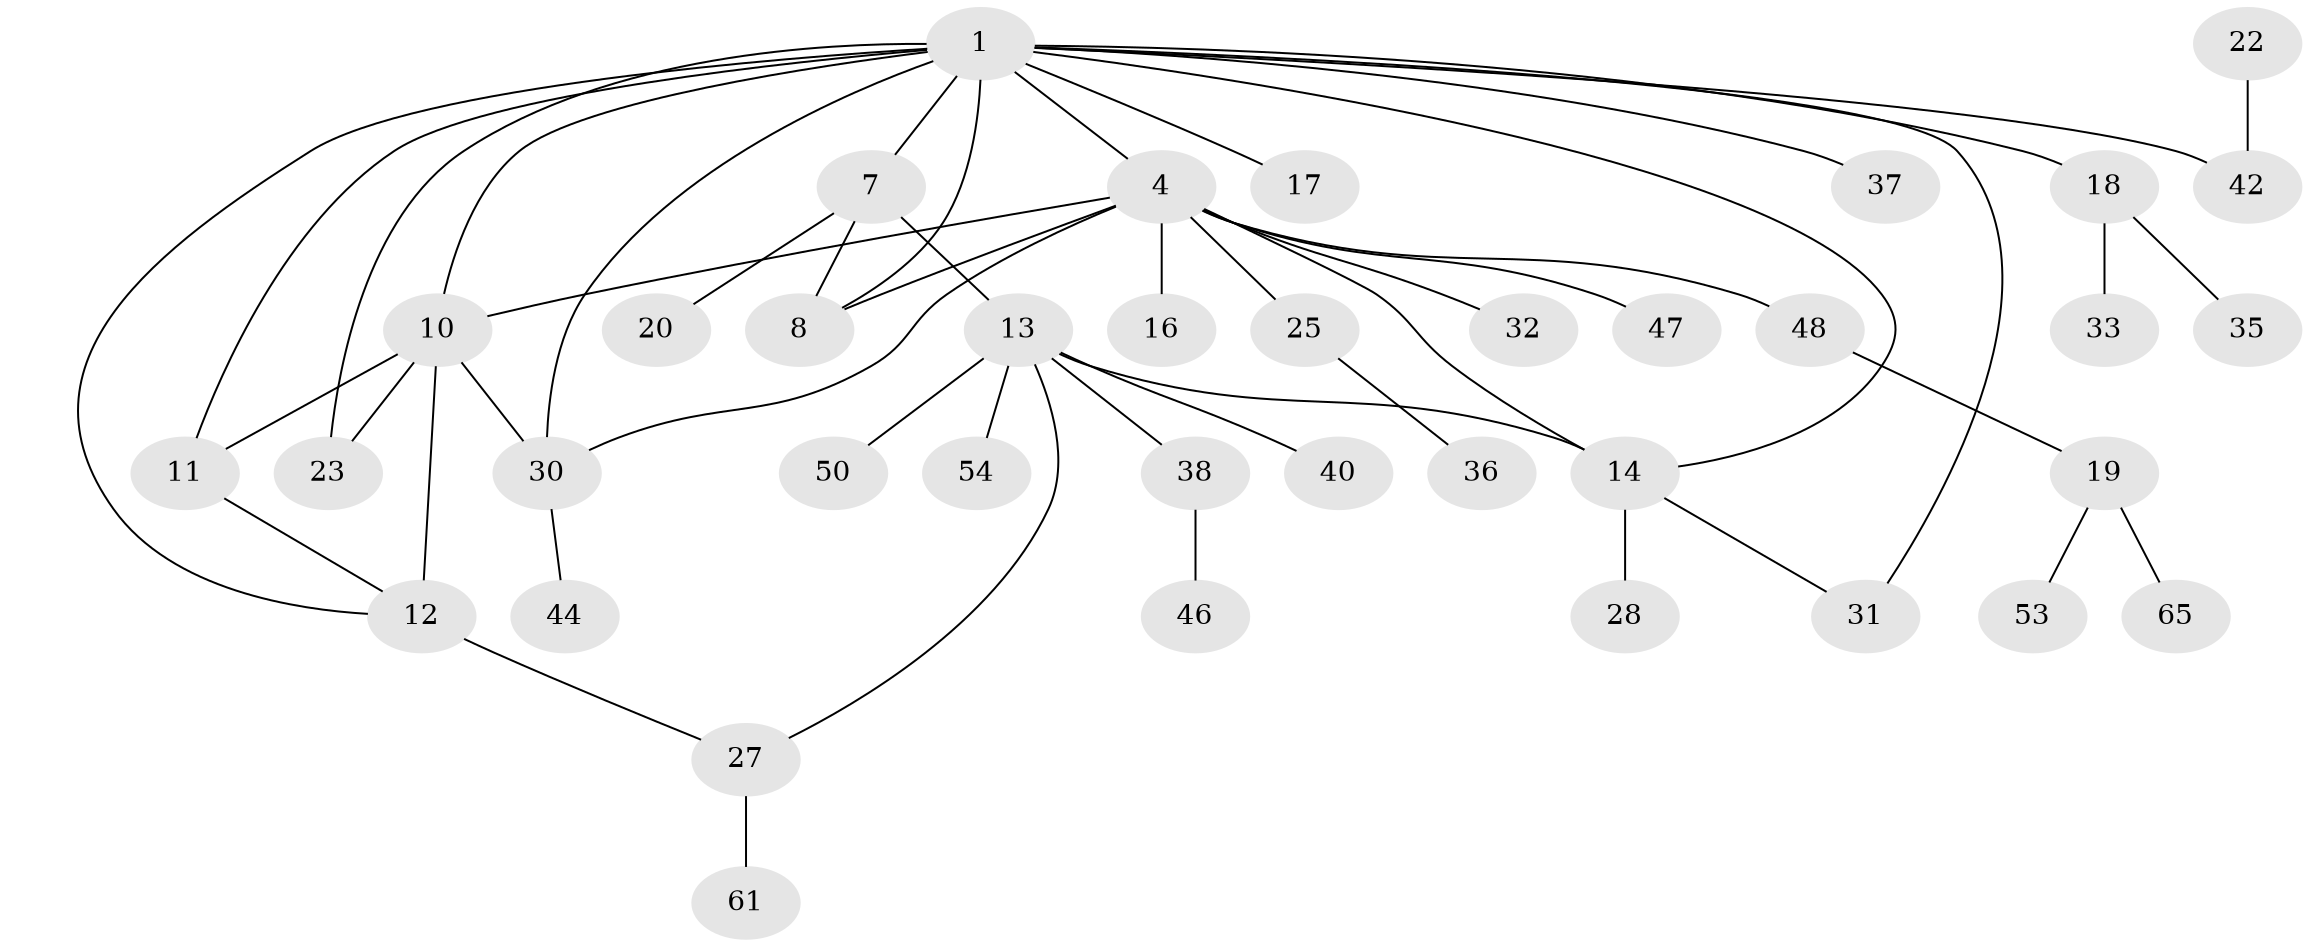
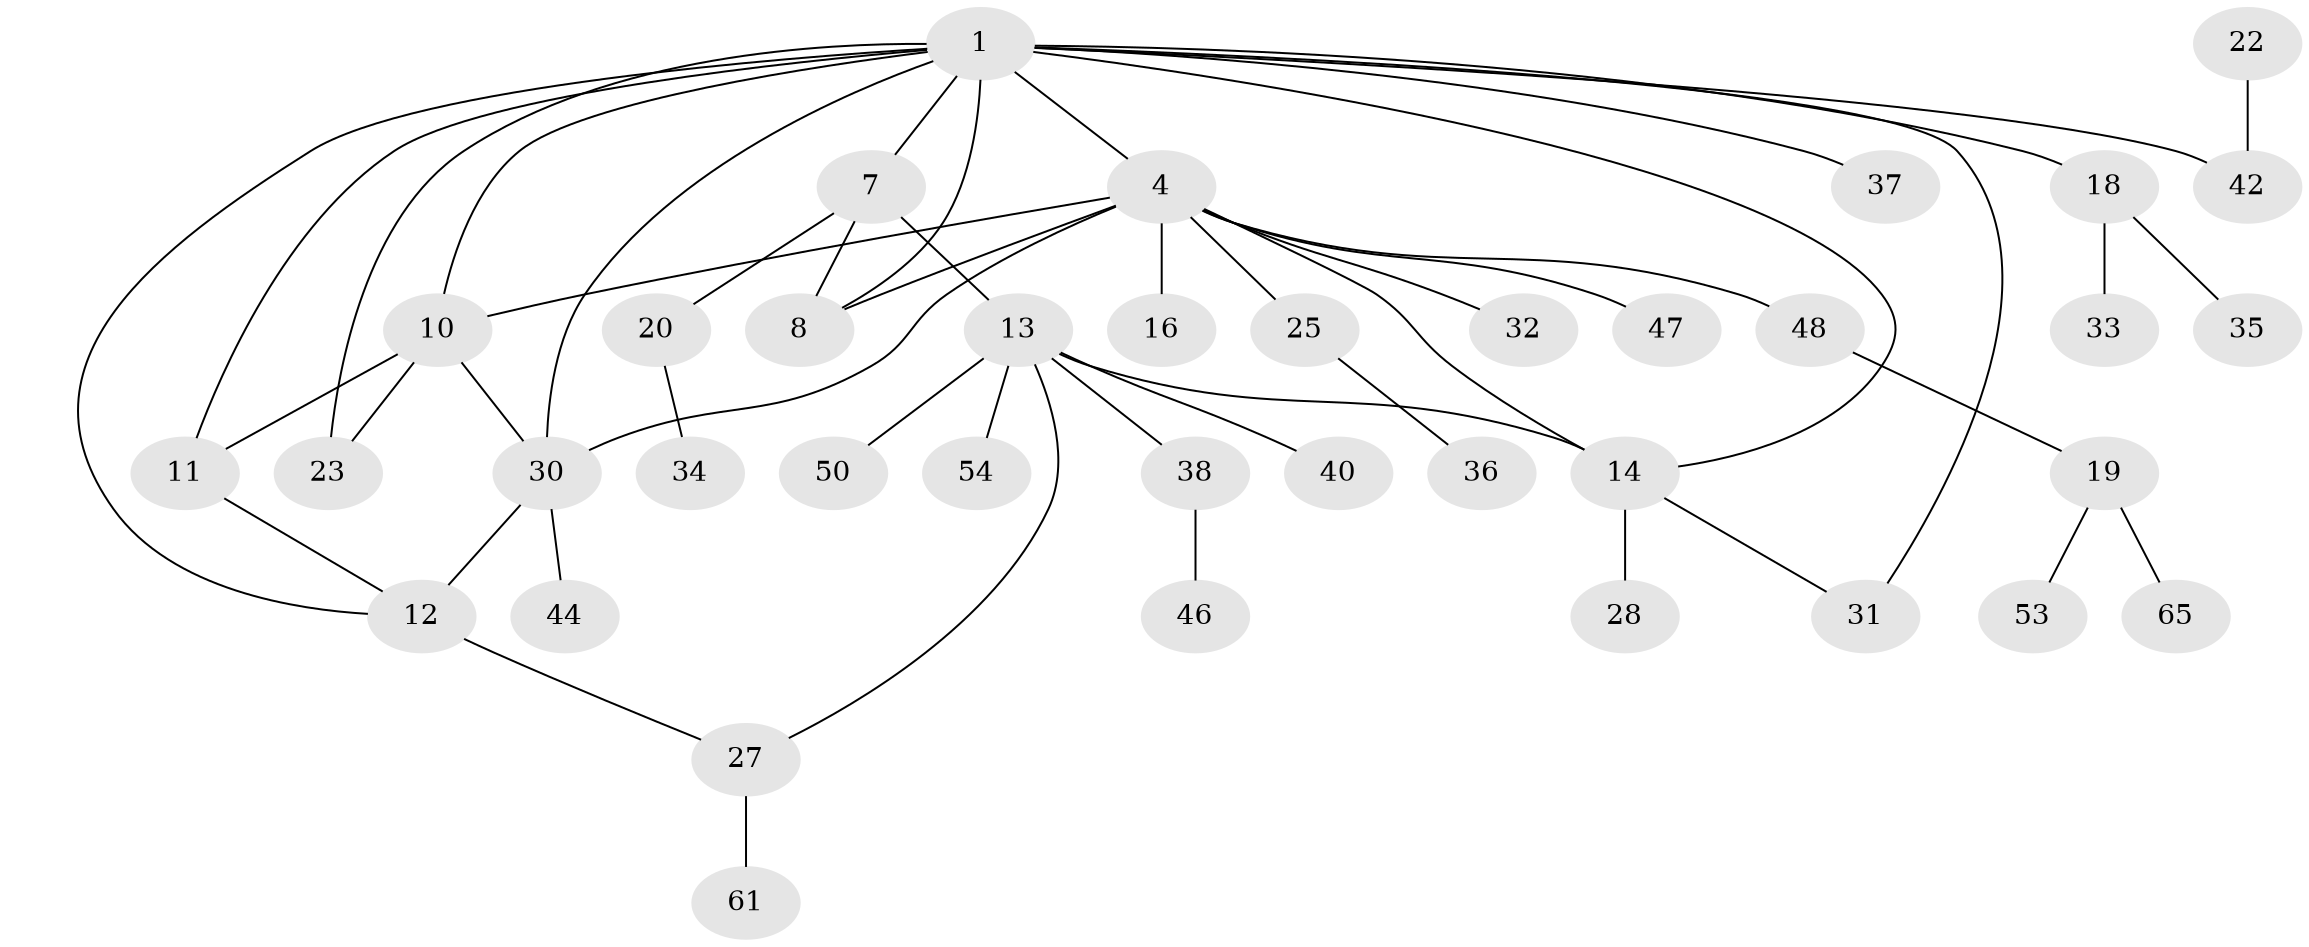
(1305, 187) -> none
(430, 473) -> (484, 545)
none -> (690, 473)
